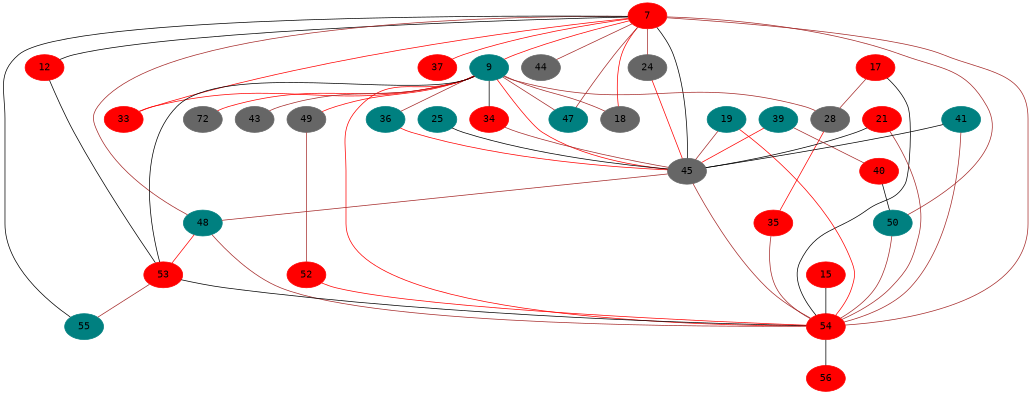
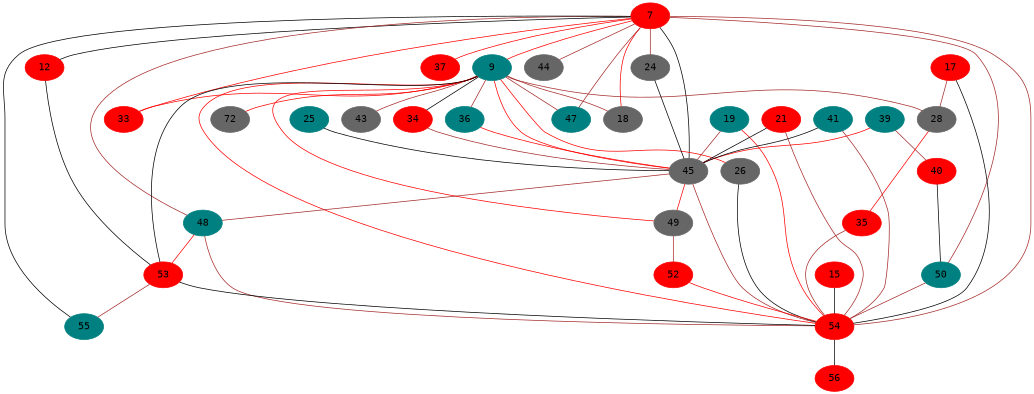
(667, 119) -> (669, 119)
none -> (740, 171)
none -> (681, 197)
